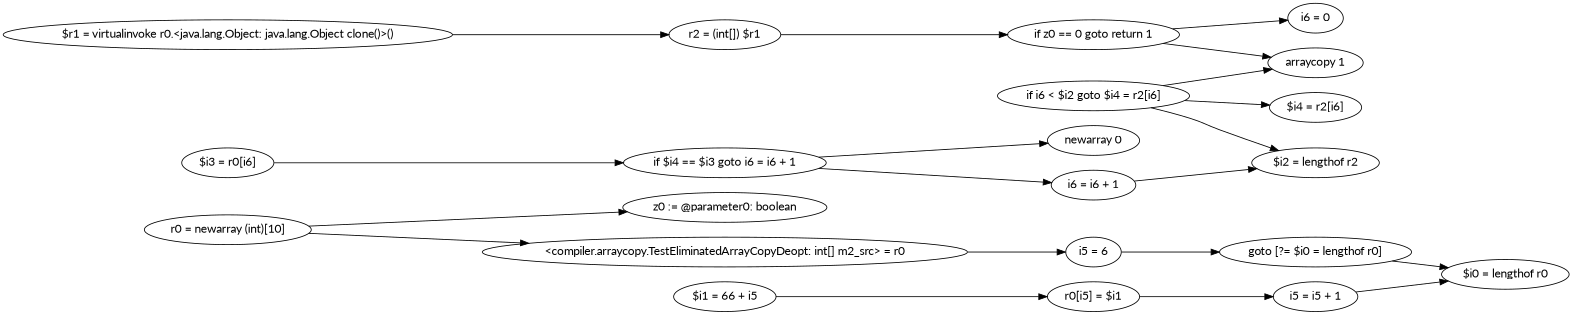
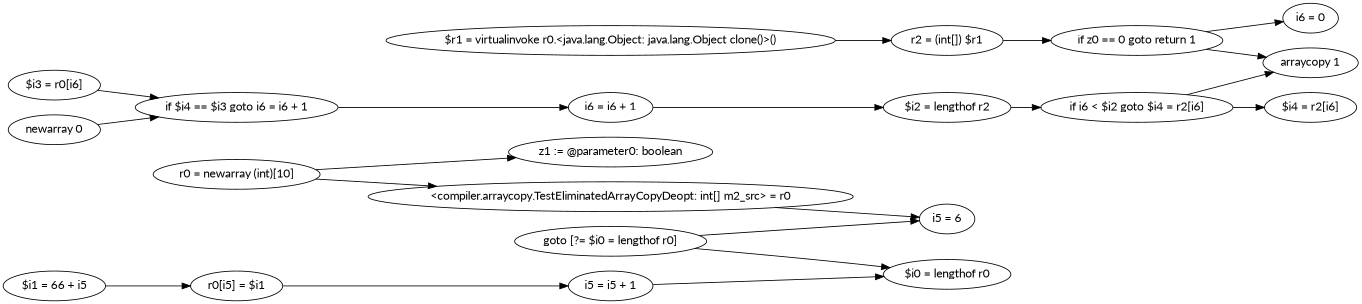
(1211, 127) -> (1022, 107)
(929, 150) -> (124, 121)
(725, 207) -> (611, 152)
(1166, 252) -> (805, 228)
